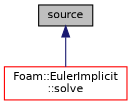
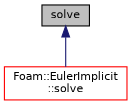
(66, 15) -> (66, 15)
